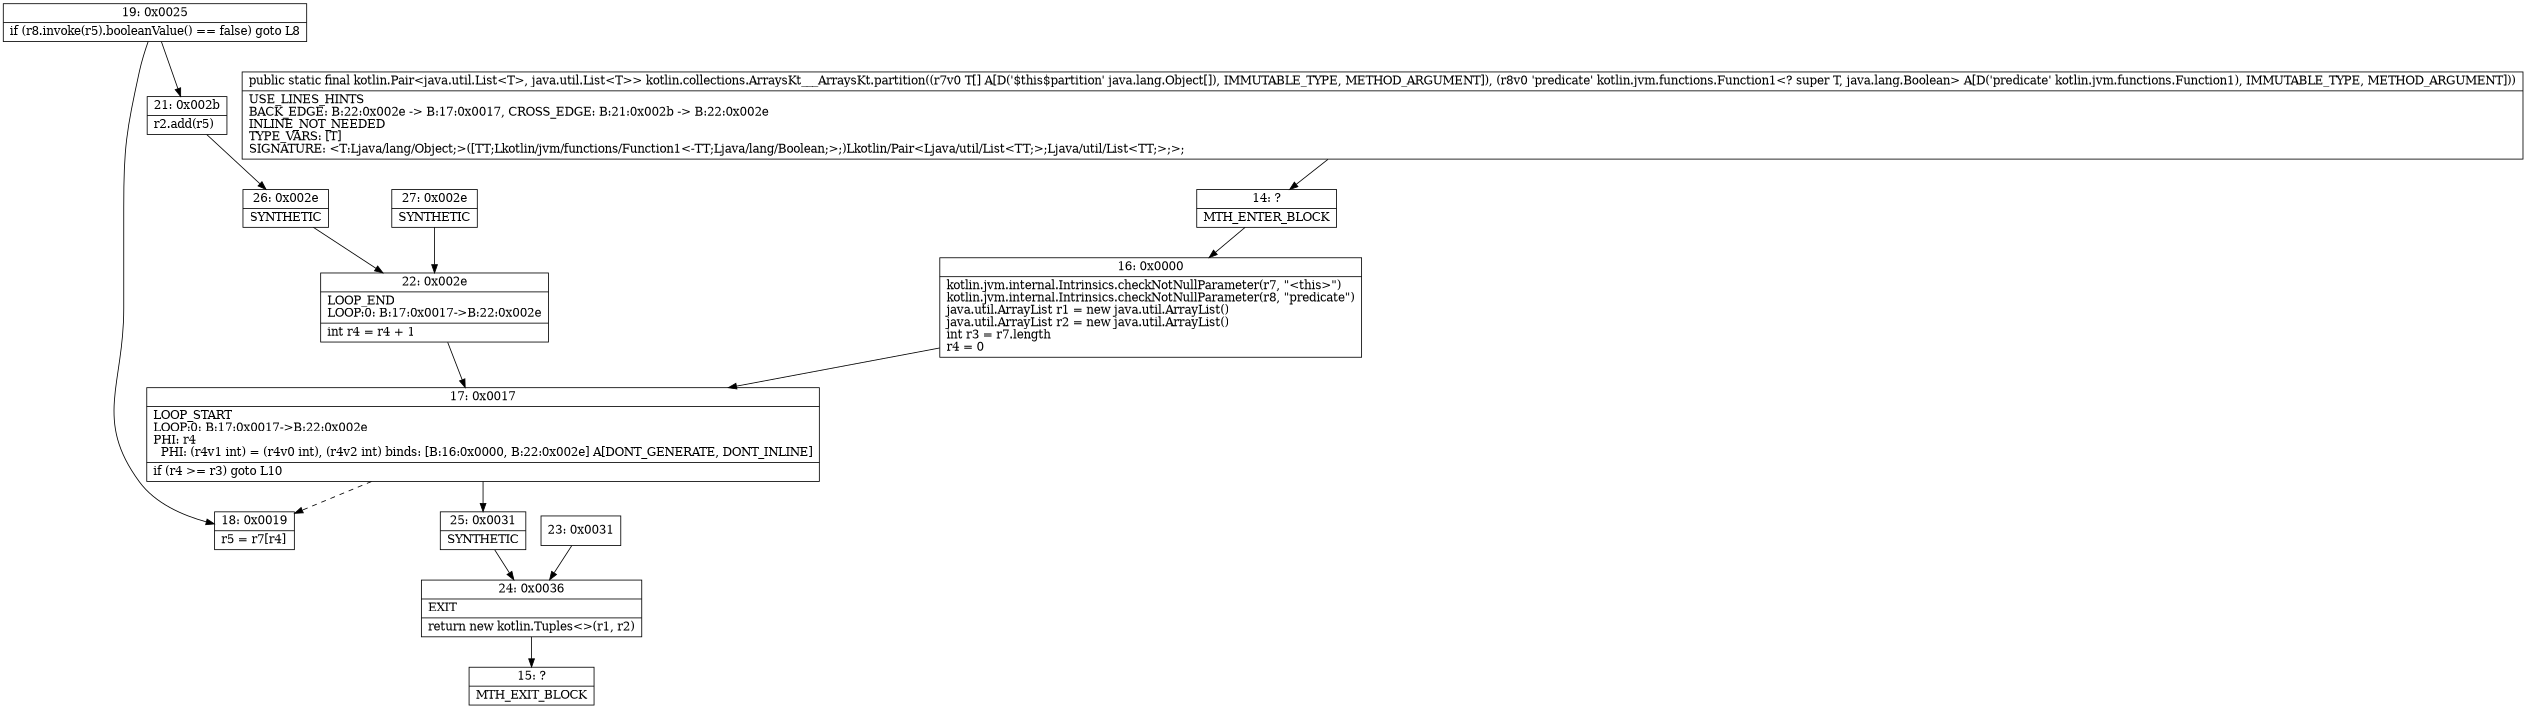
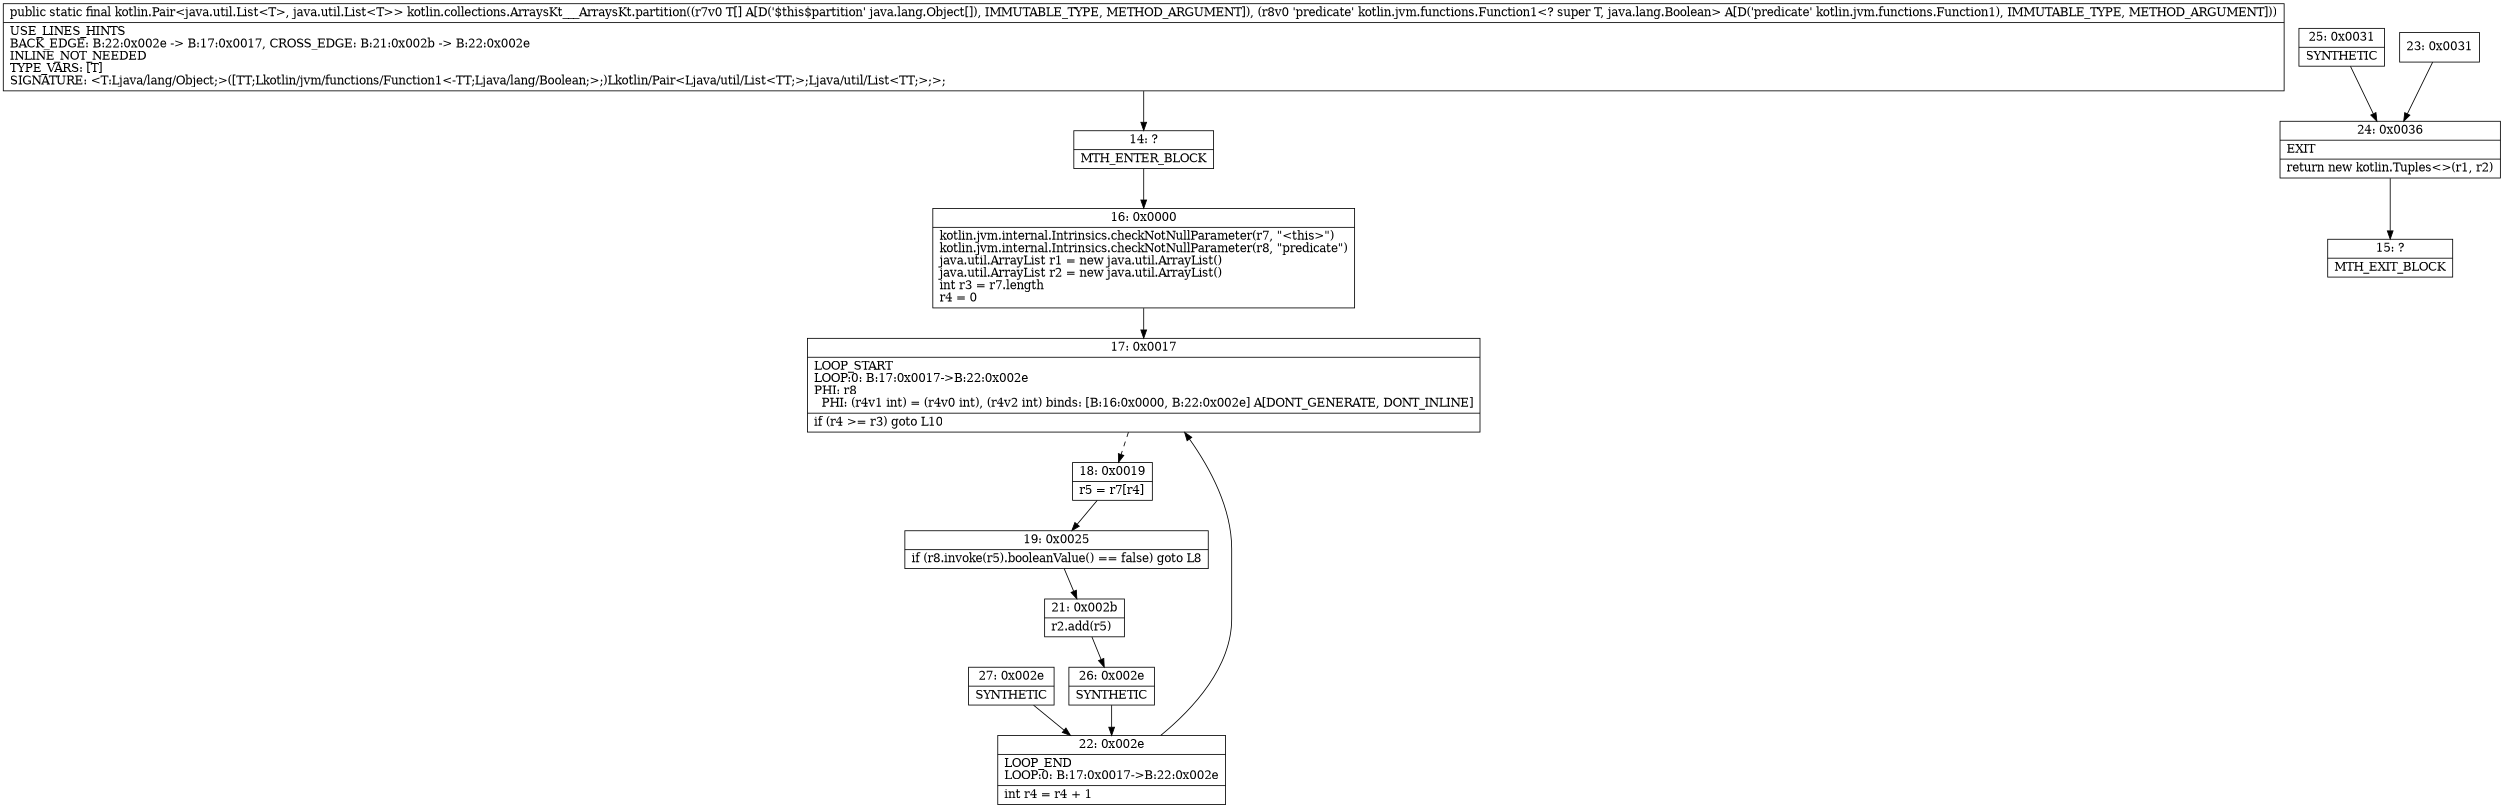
(124, 303) -> (1087, 512)
(177, 440) -> (837, 391)
(483, 492) -> none
